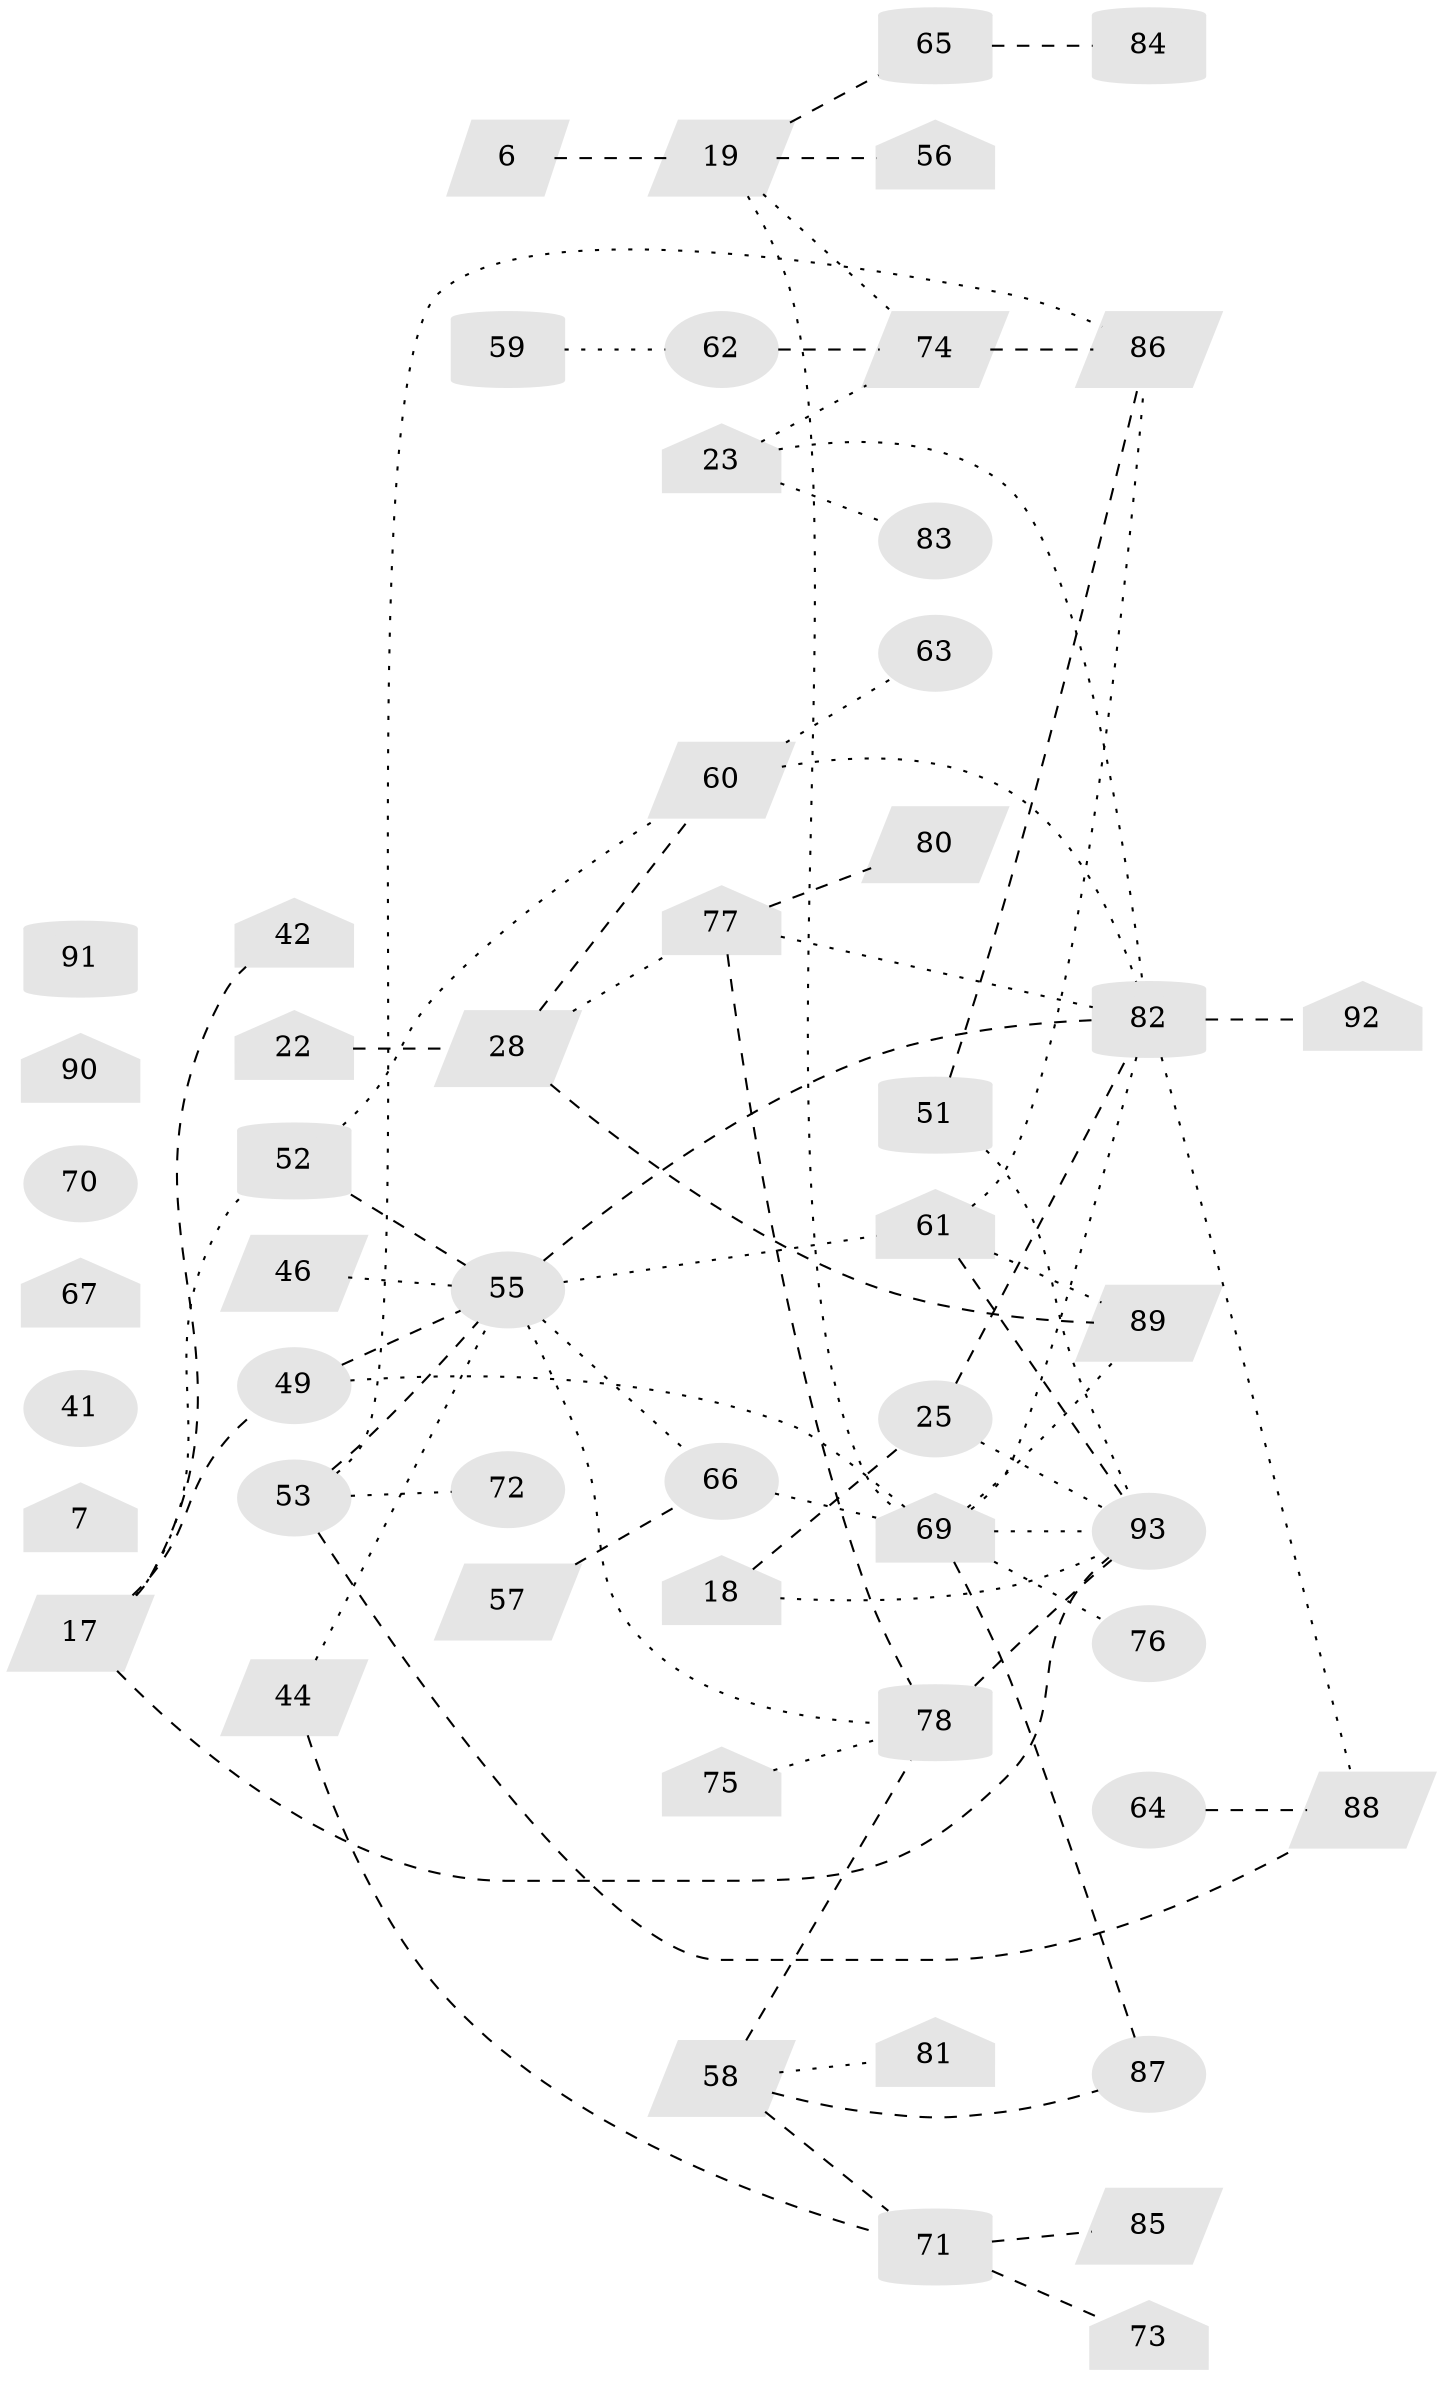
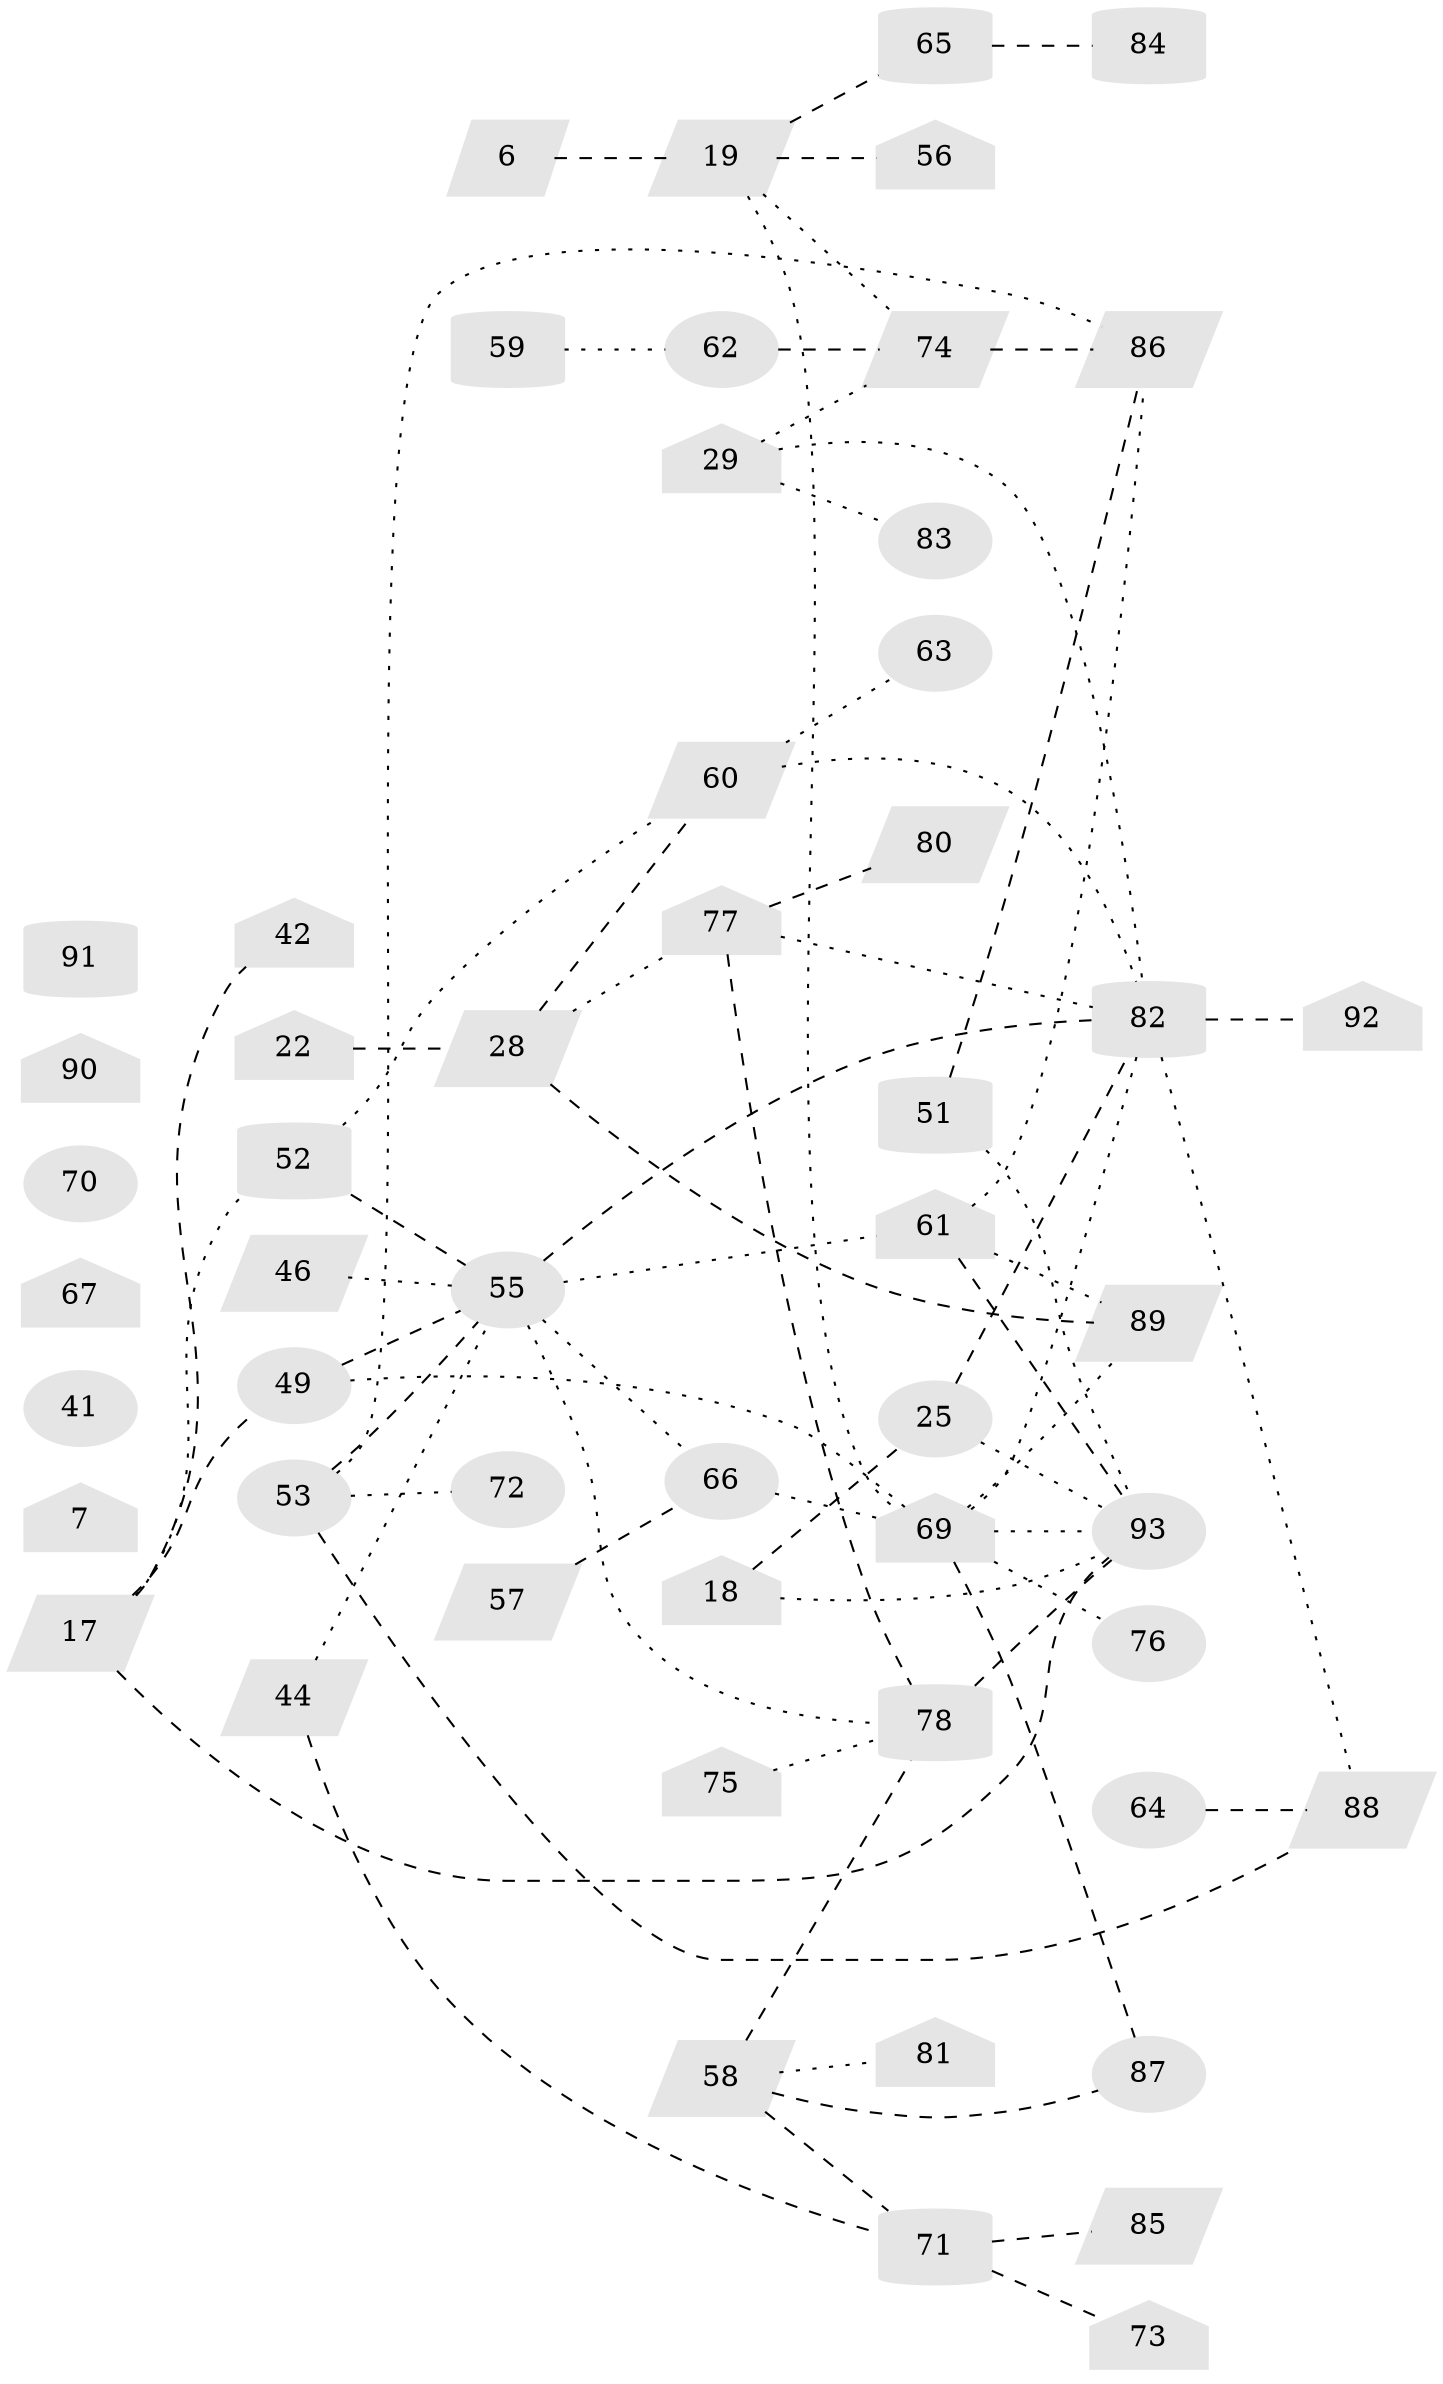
(722, 462) -> (722, 462)
